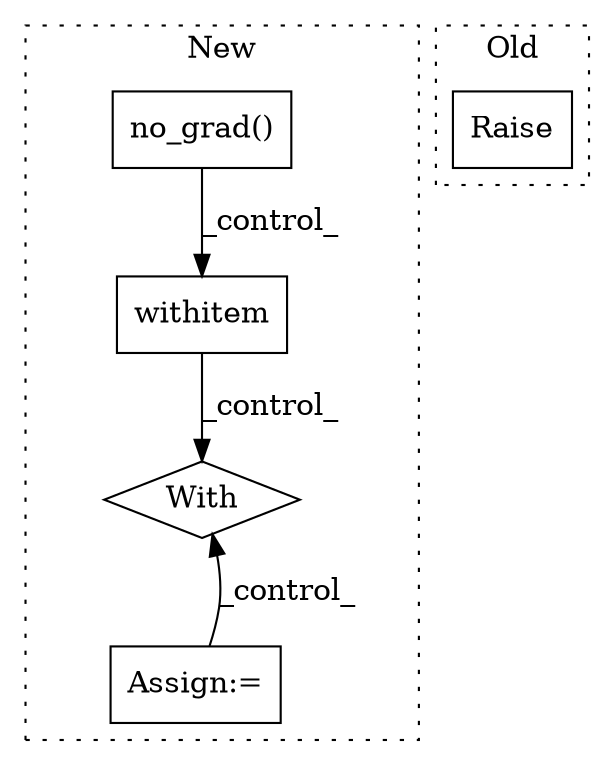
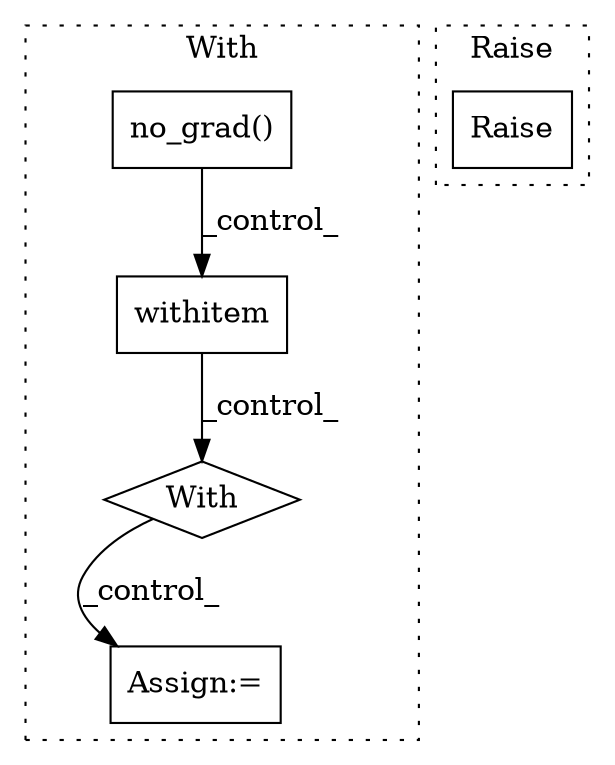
(222, 50) -> (222, 50)
(512, 50) -> (512, 50)
(220, 601) -> (91, 565)
